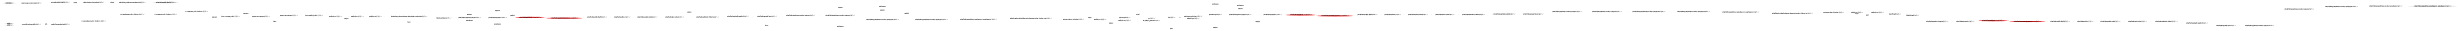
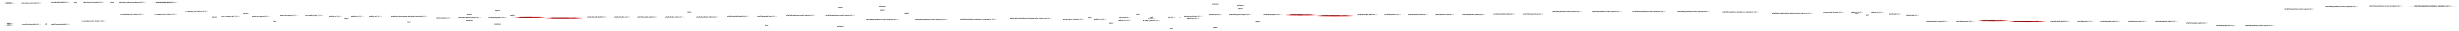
(1151, 17) -> (1151, 17)
